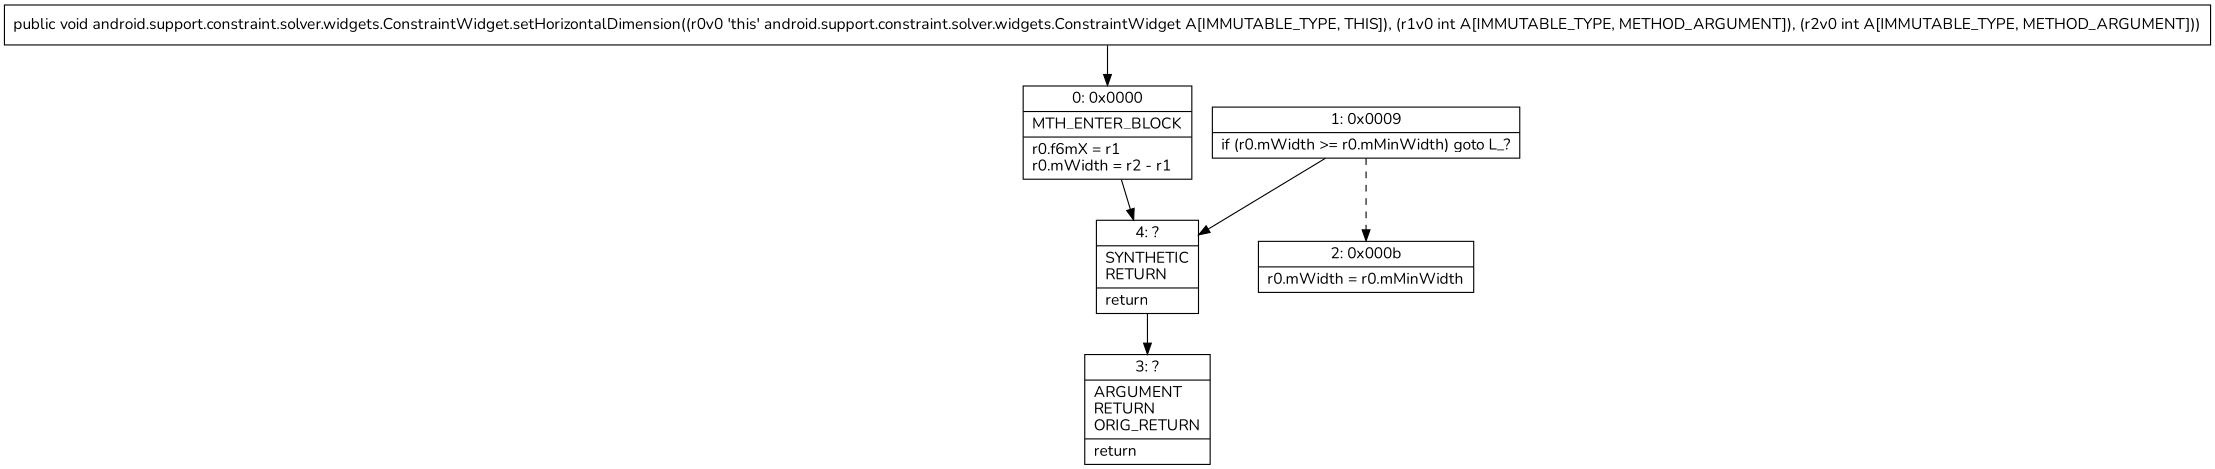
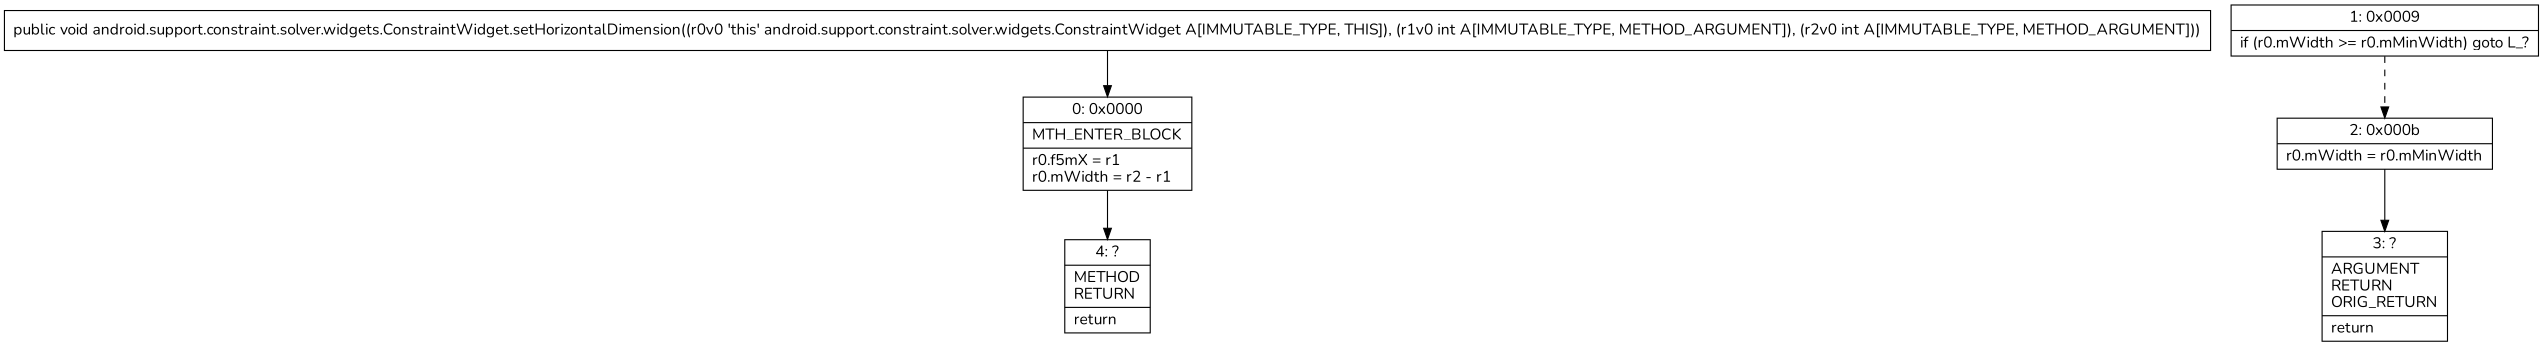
(1076, 149) -> (1076, 160)
(1267, 194) -> none
(1147, 258) -> (1108, 277)
(1147, 328) -> (2385, 195)
